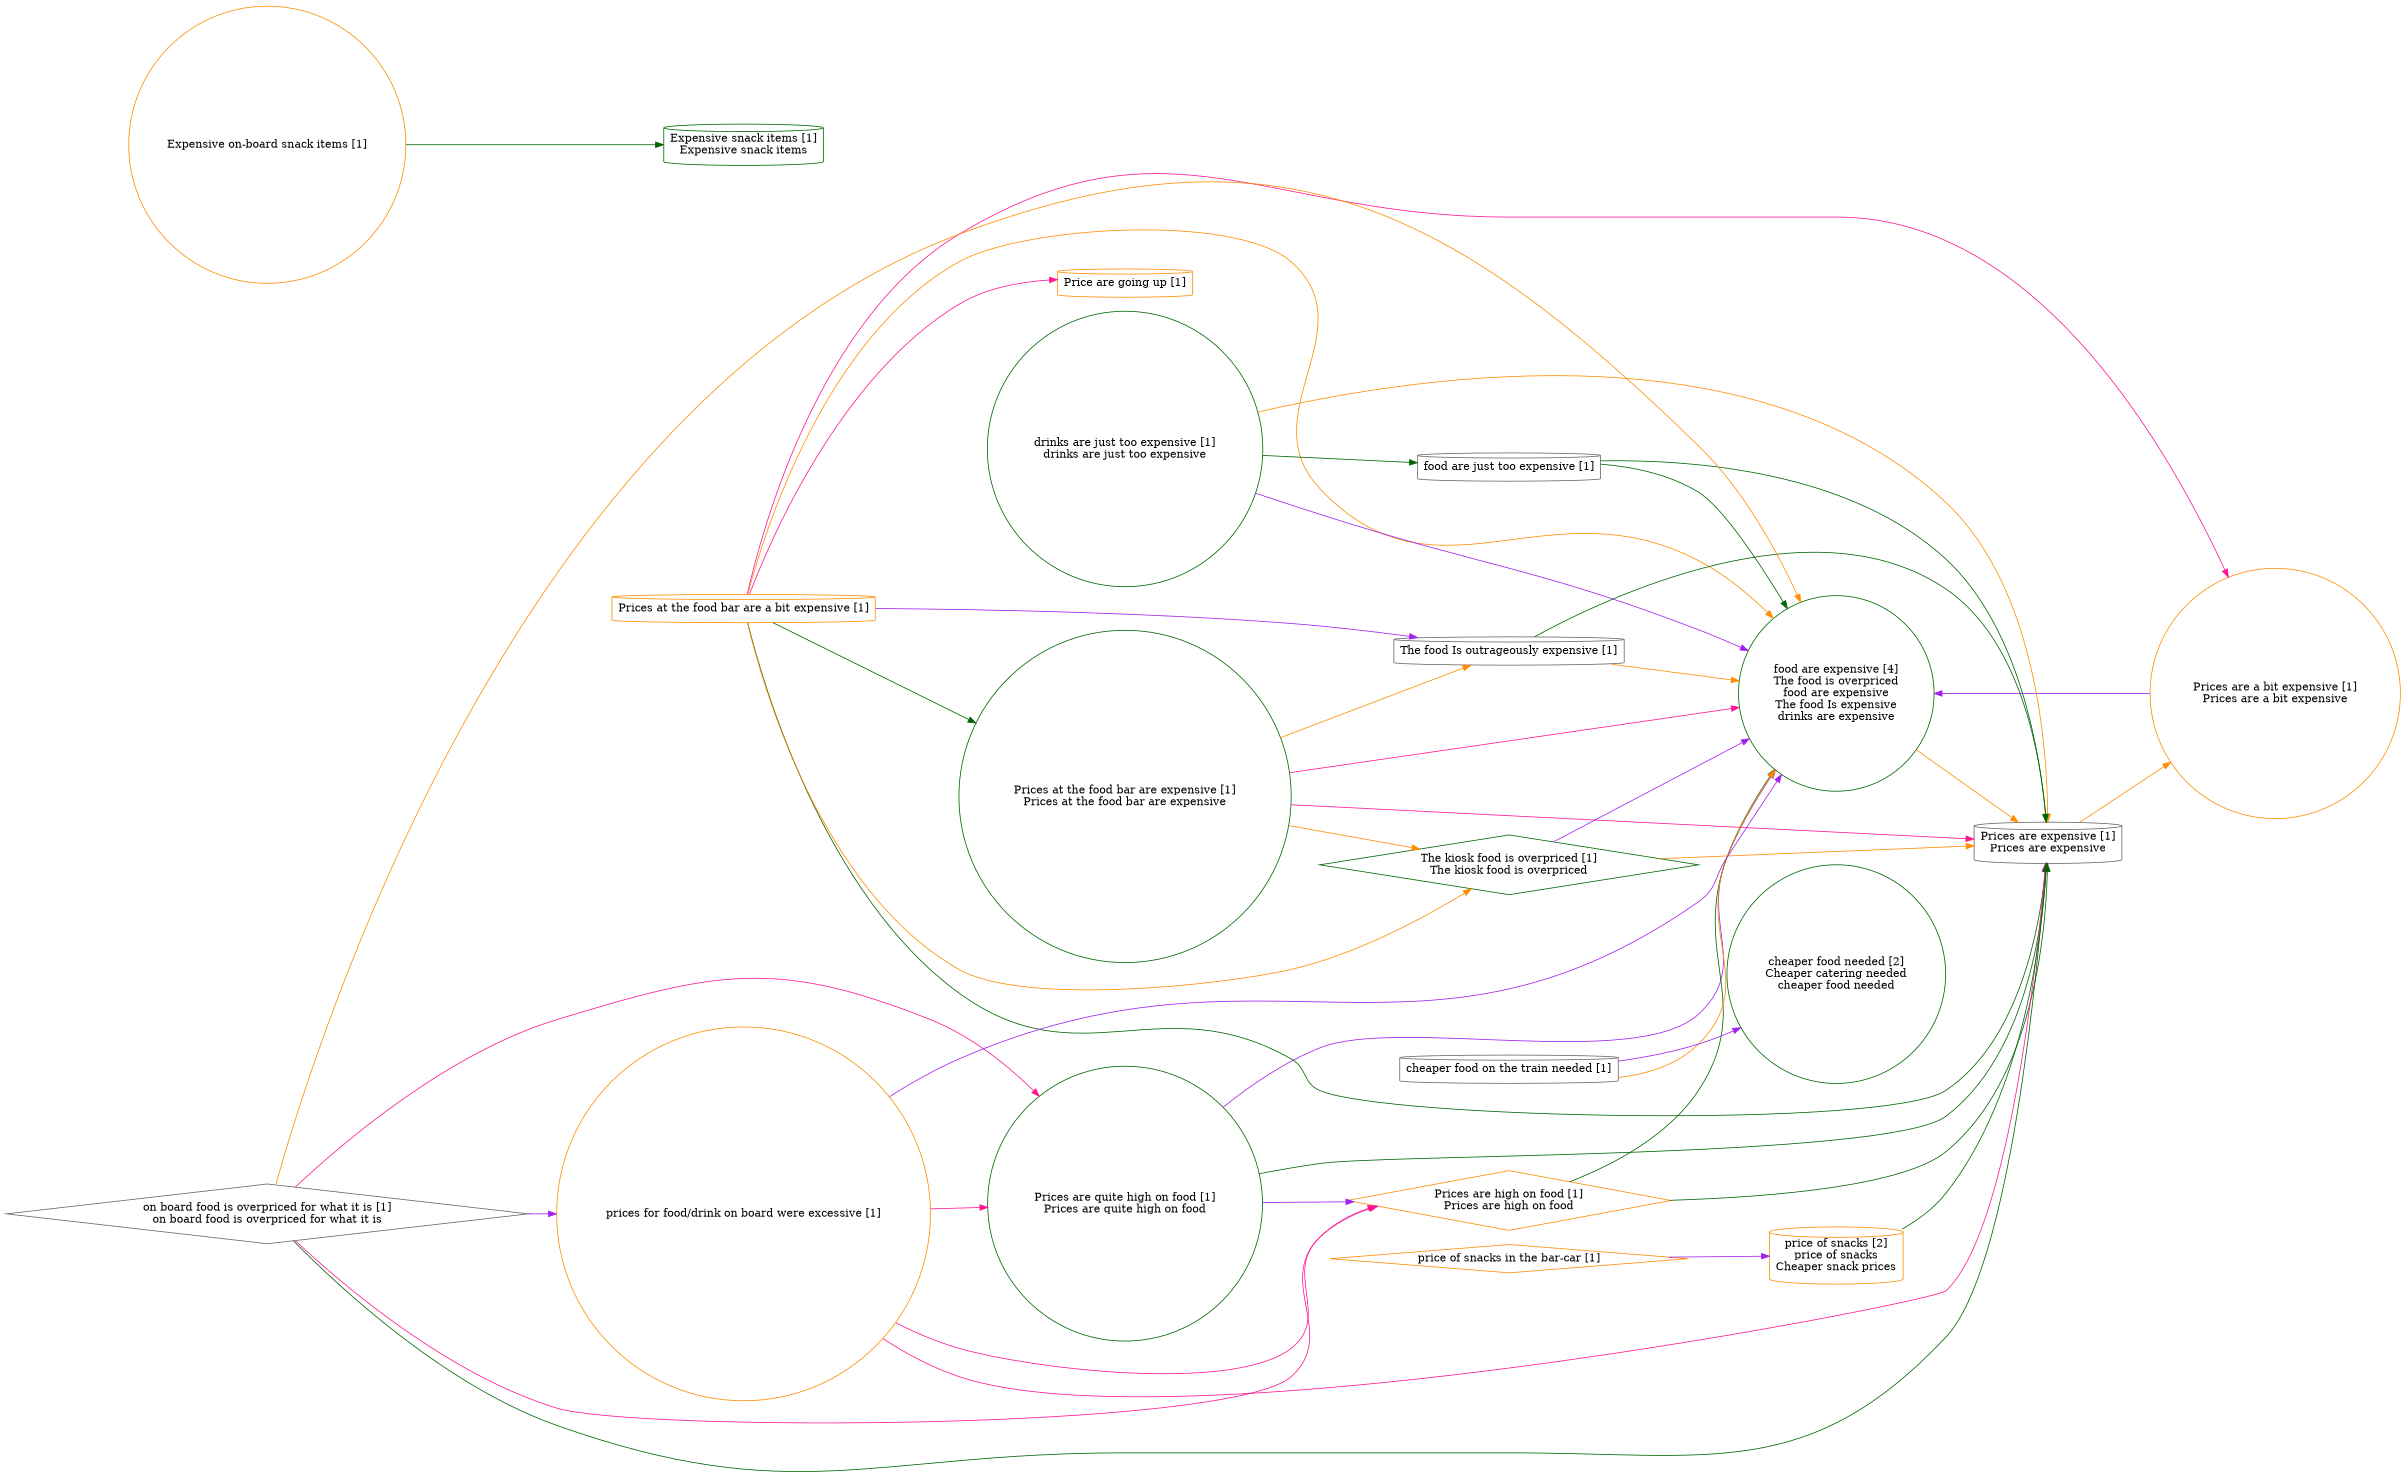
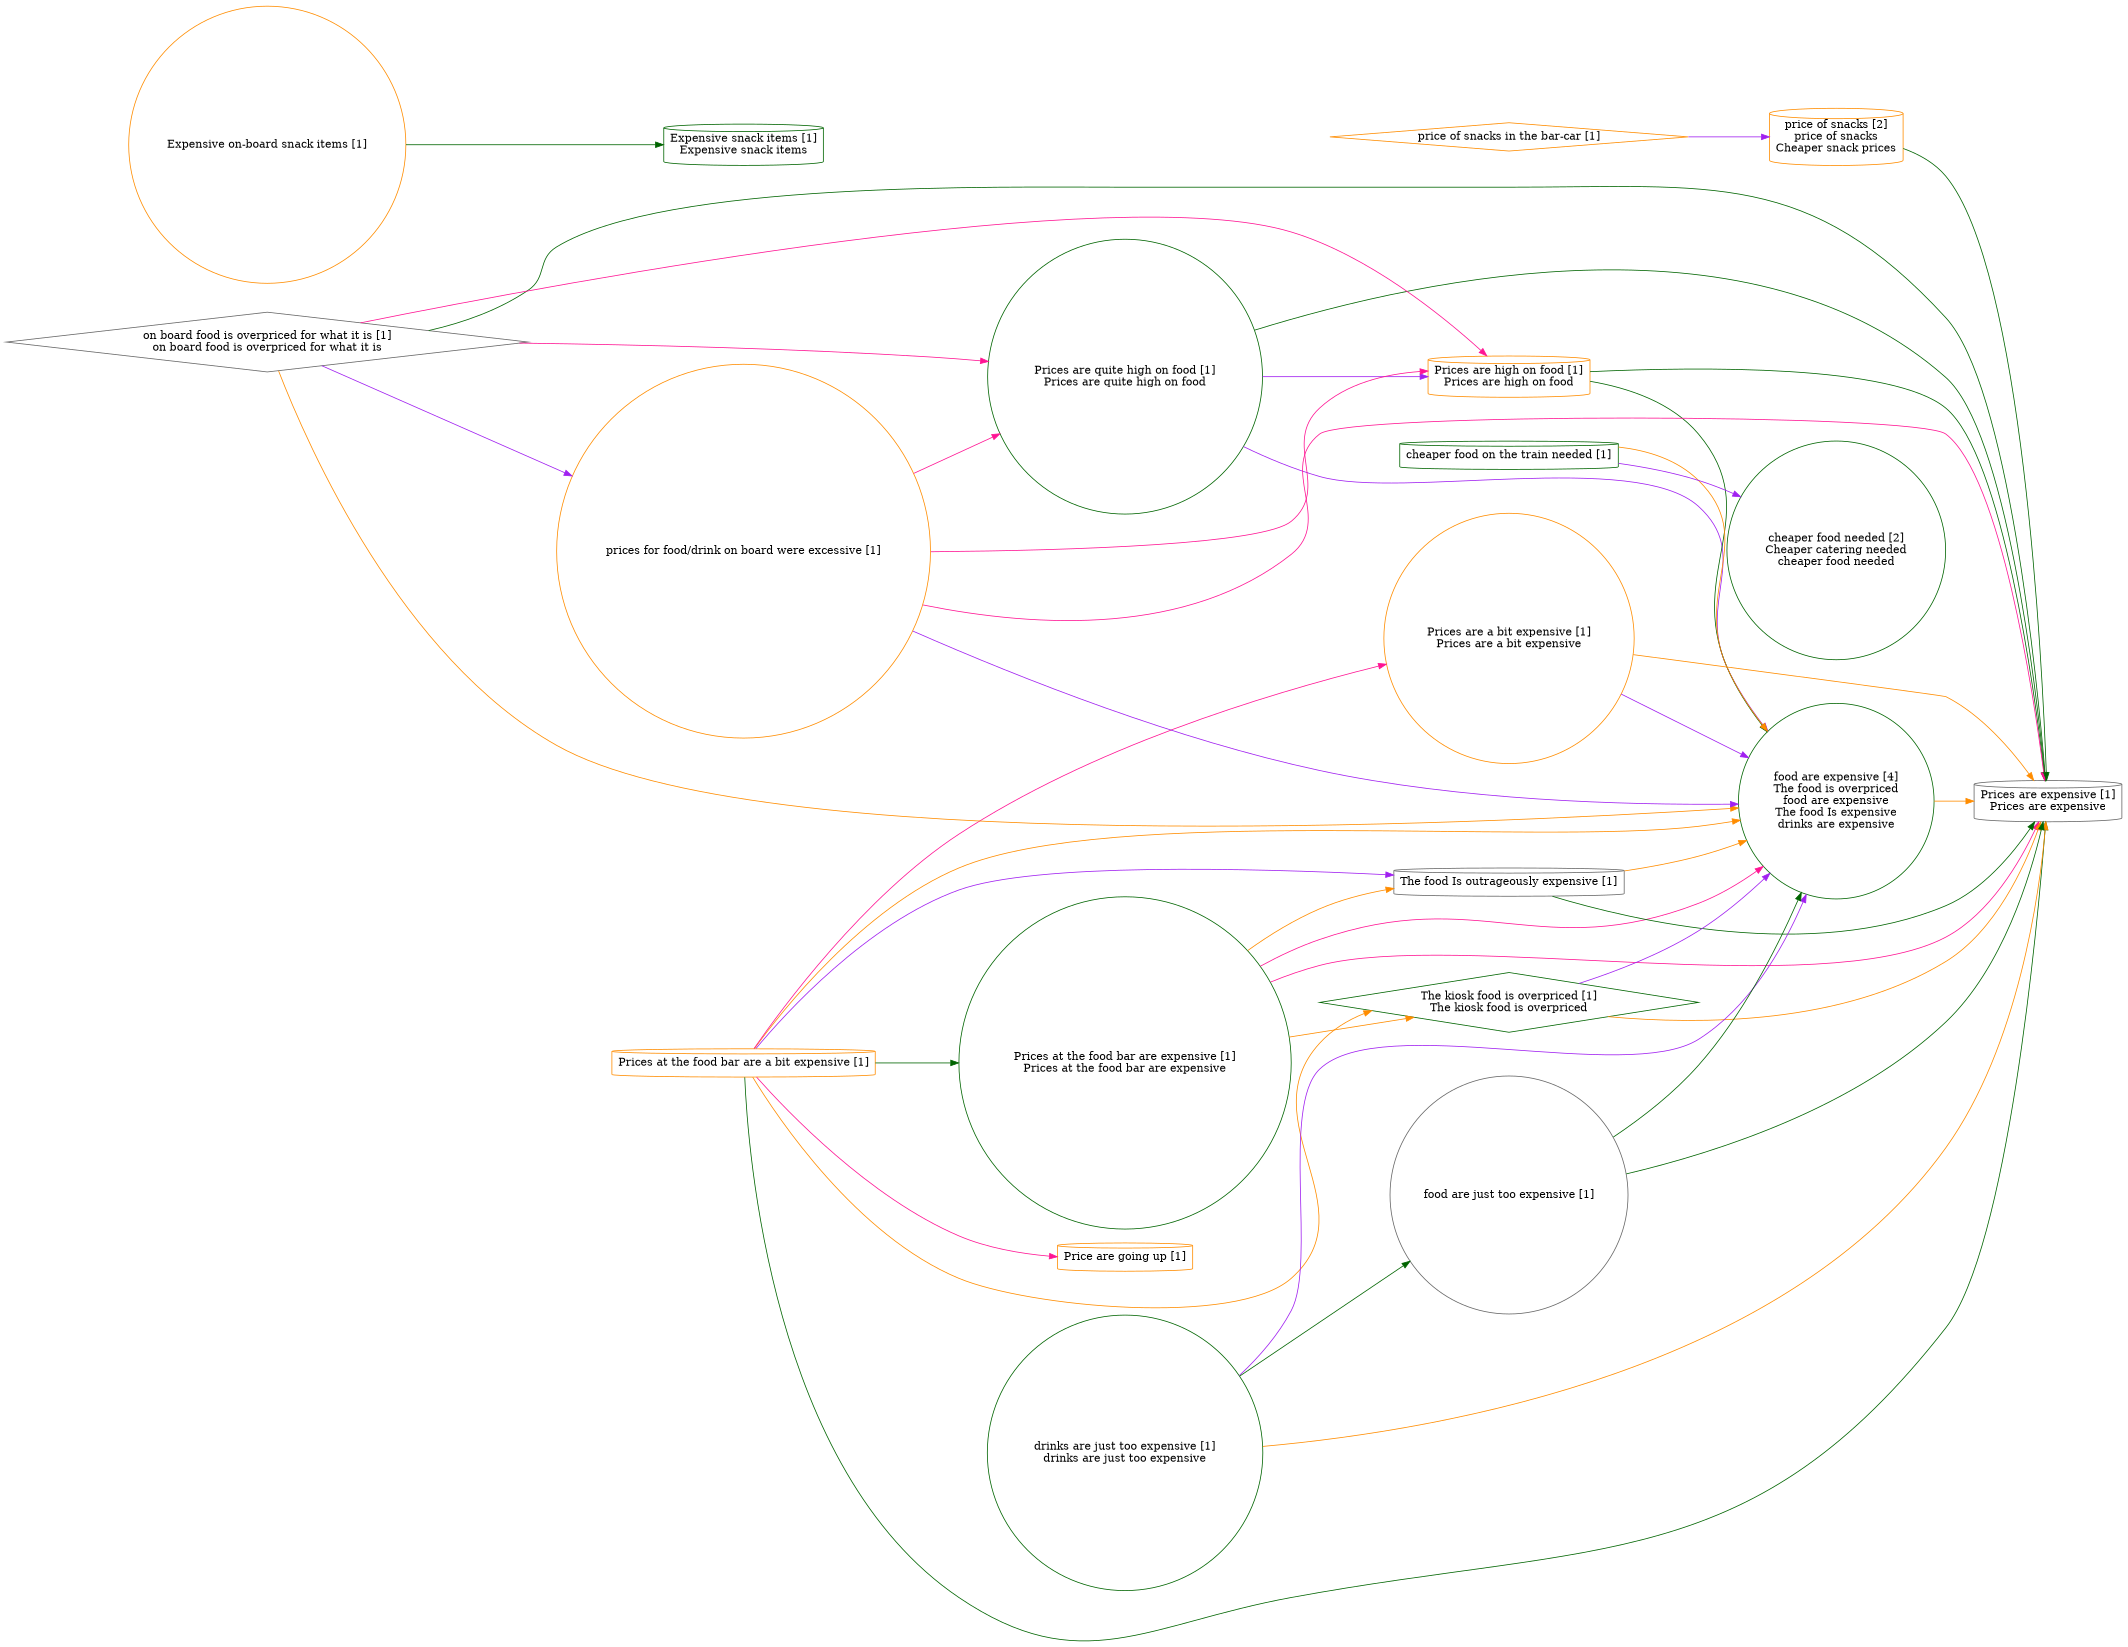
(1509, 467) -> (1509, 1195)
(2122, 794) -> (1846, 683)
(1509, 1069) -> (1509, 455)
(1509, 1201) -> (1509, 377)
